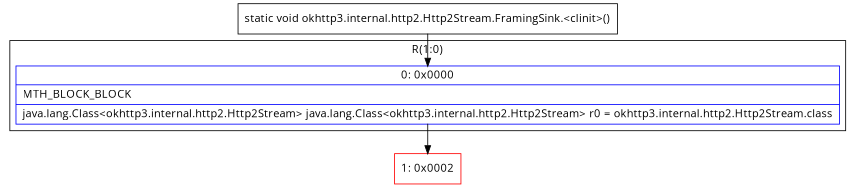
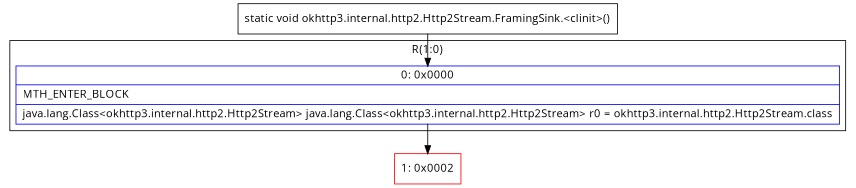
(77, 94) -> (76, 94)
